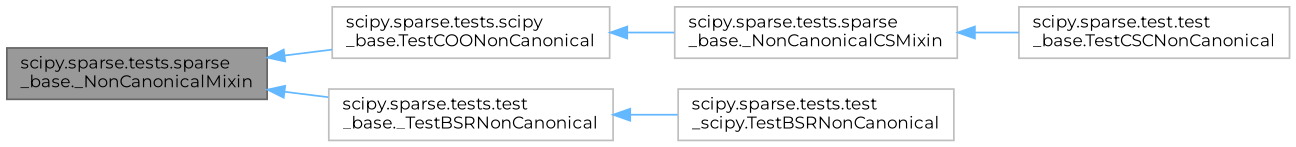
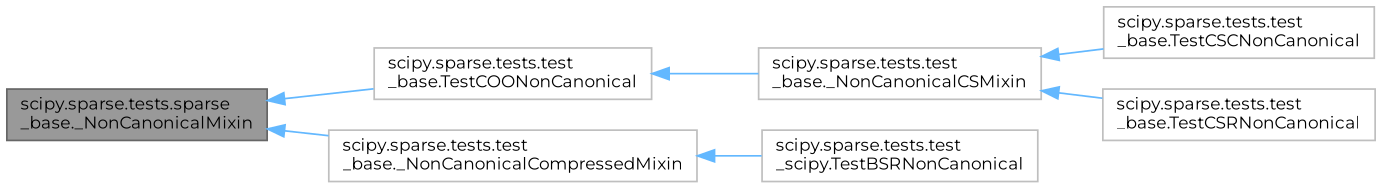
(471, 33) -> (513, 74)
(816, 33) -> (900, 74)
(1154, 33) -> (1239, 33)
(471, 115) -> (513, 156)
none -> (1239, 115)
